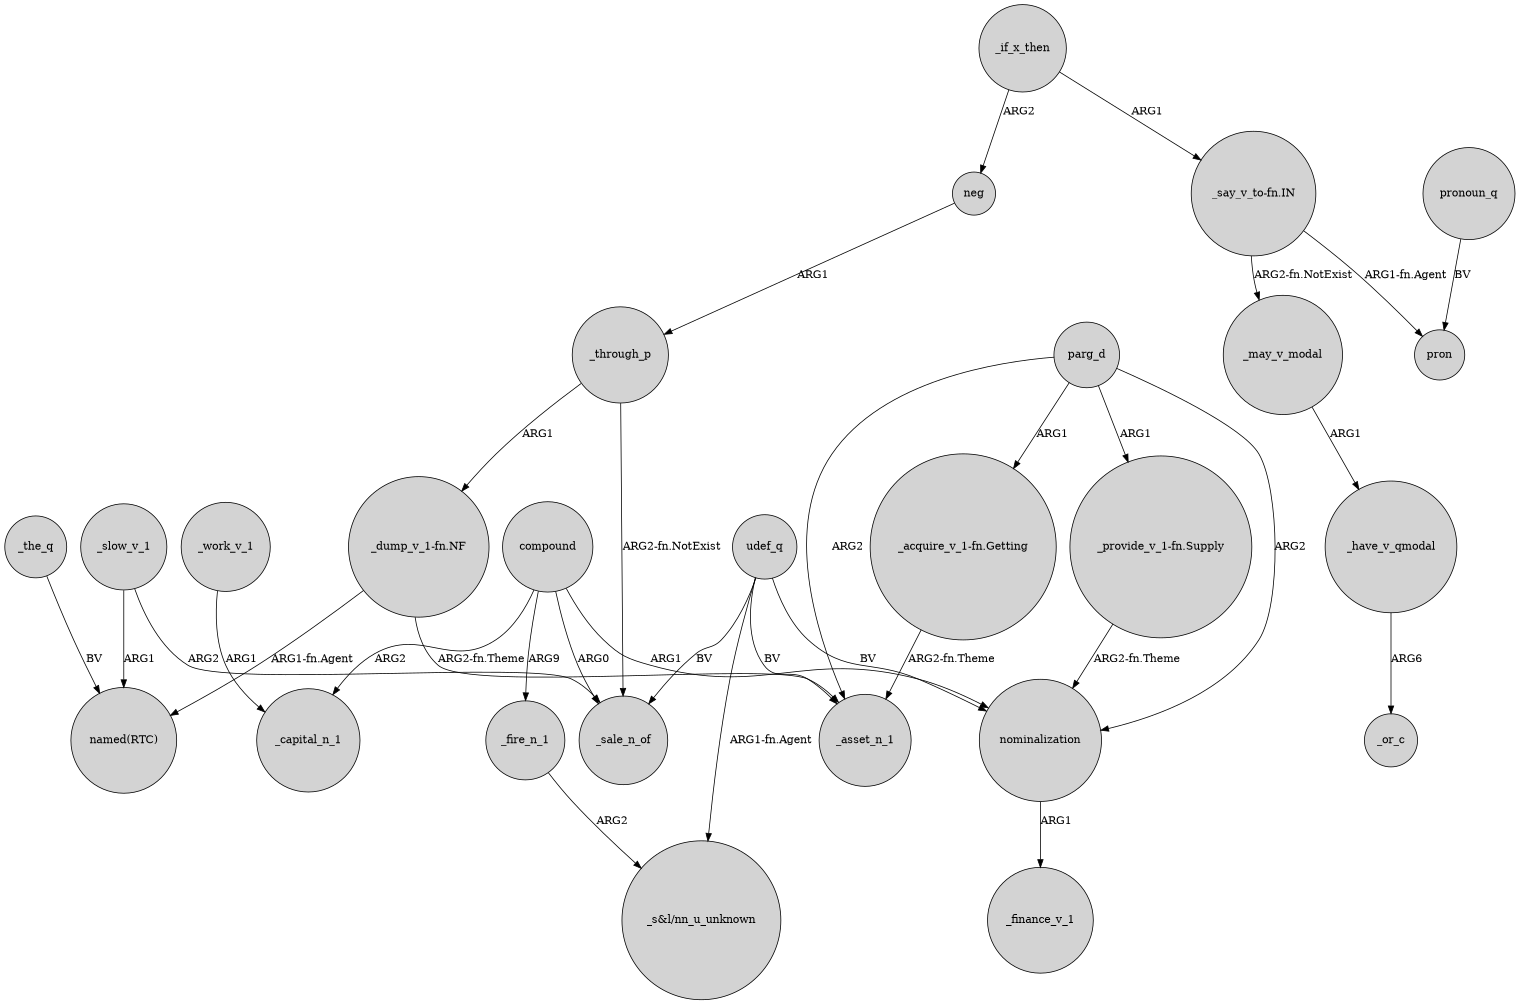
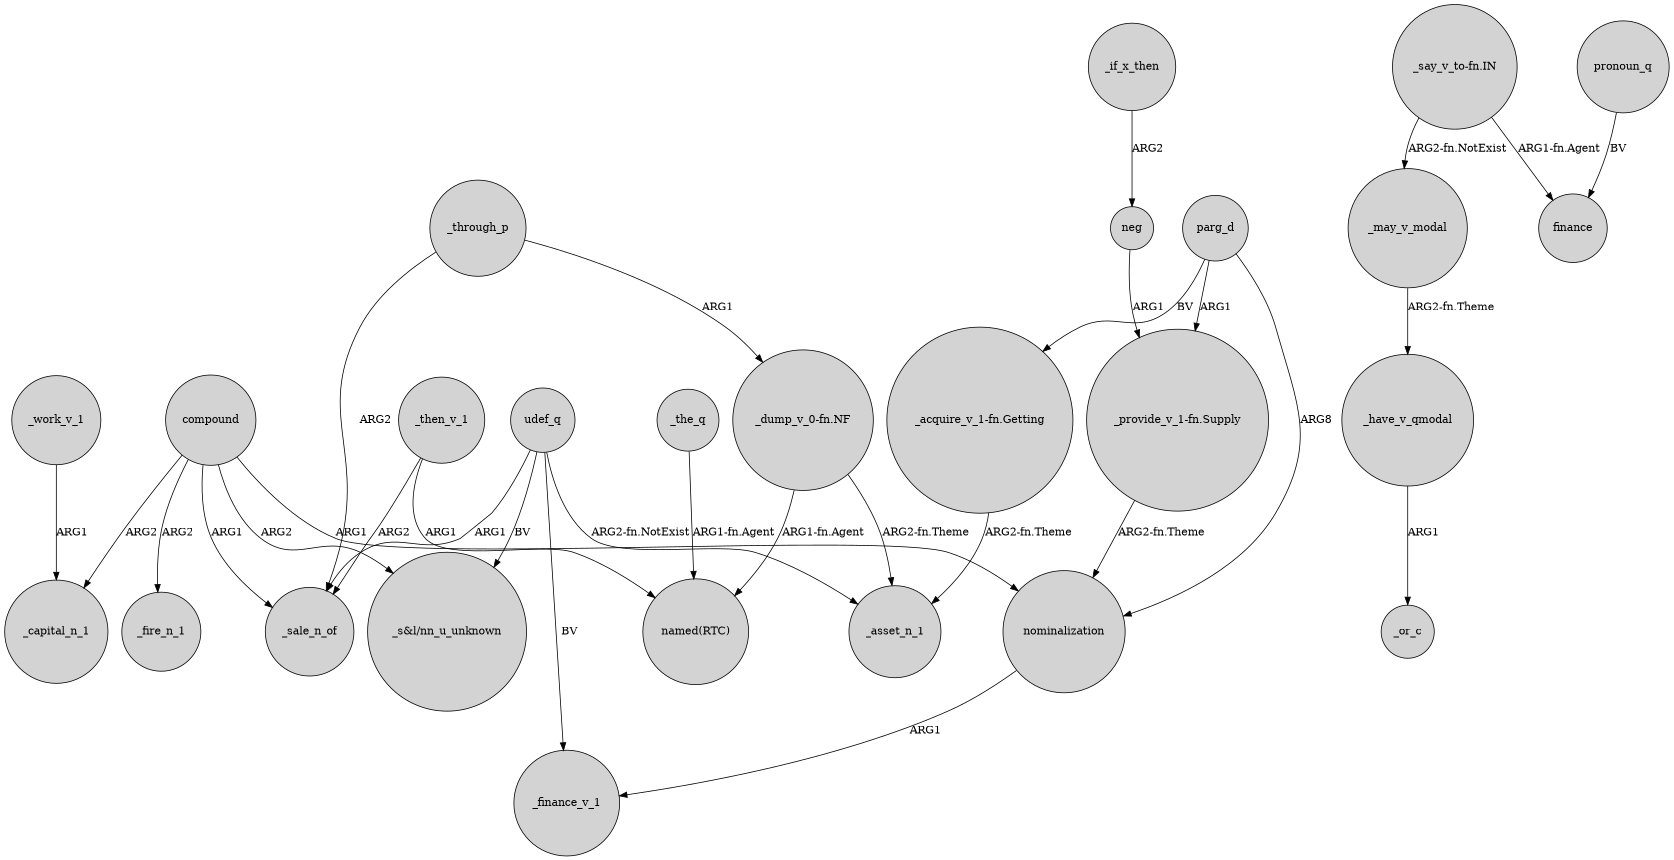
(1127, 114) -> none
(813, 267) -> (1130, 290)
(1440, 355) -> (1573, 228)
(1052, 434) -> (1185, 308)
(1346, 434) -> (1451, 308)
(833, 453) -> none
(124, 547) -> (442, 420)
(419, 547) -> (803, 420)
(672, 547) -> (376, 420)
(1290, 547) -> (1316, 420)
(94, 659) -> (734, 533)
(544, 659) -> (178, 533)
(594, 659) -> (227, 533)
(704, 659) -> (491, 533)
(772, 659) -> (641, 533)
(1407, 659) -> (1424, 533)
(859, 665) -> (554, 598)
(771, 740) -> (522, 533)
(590, 820) -> (282, 548)
